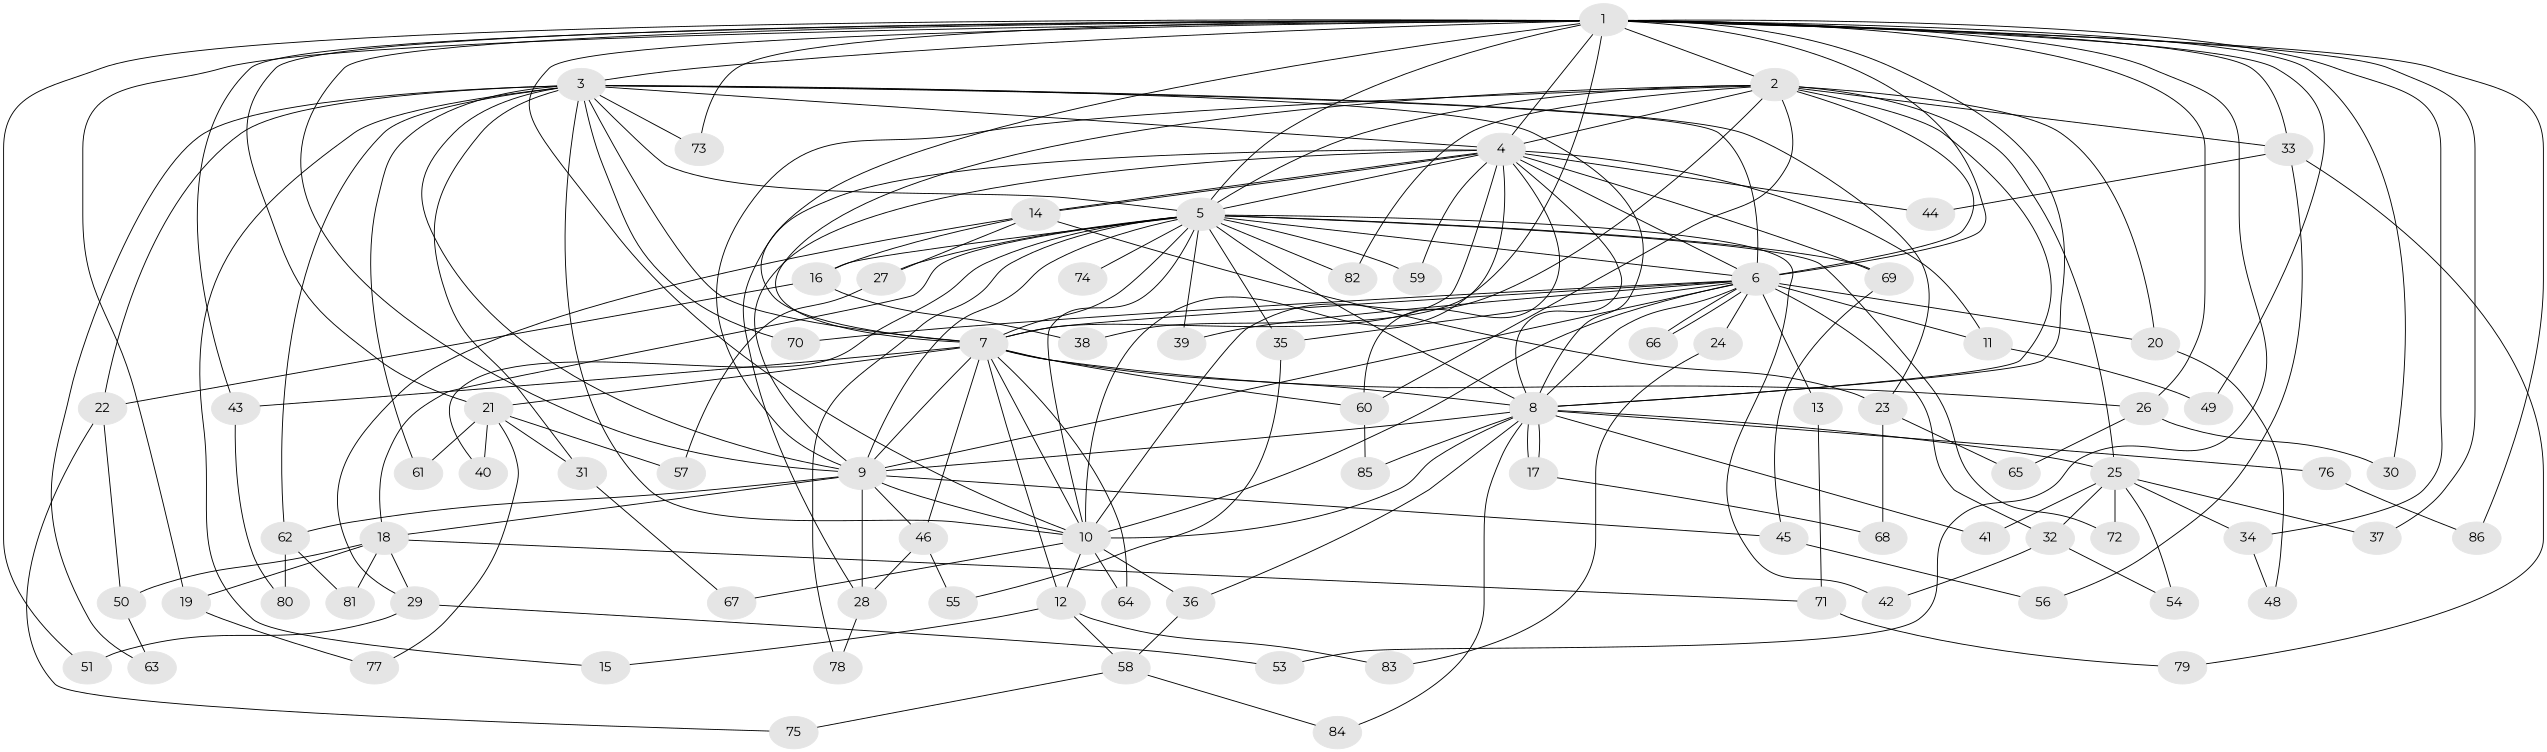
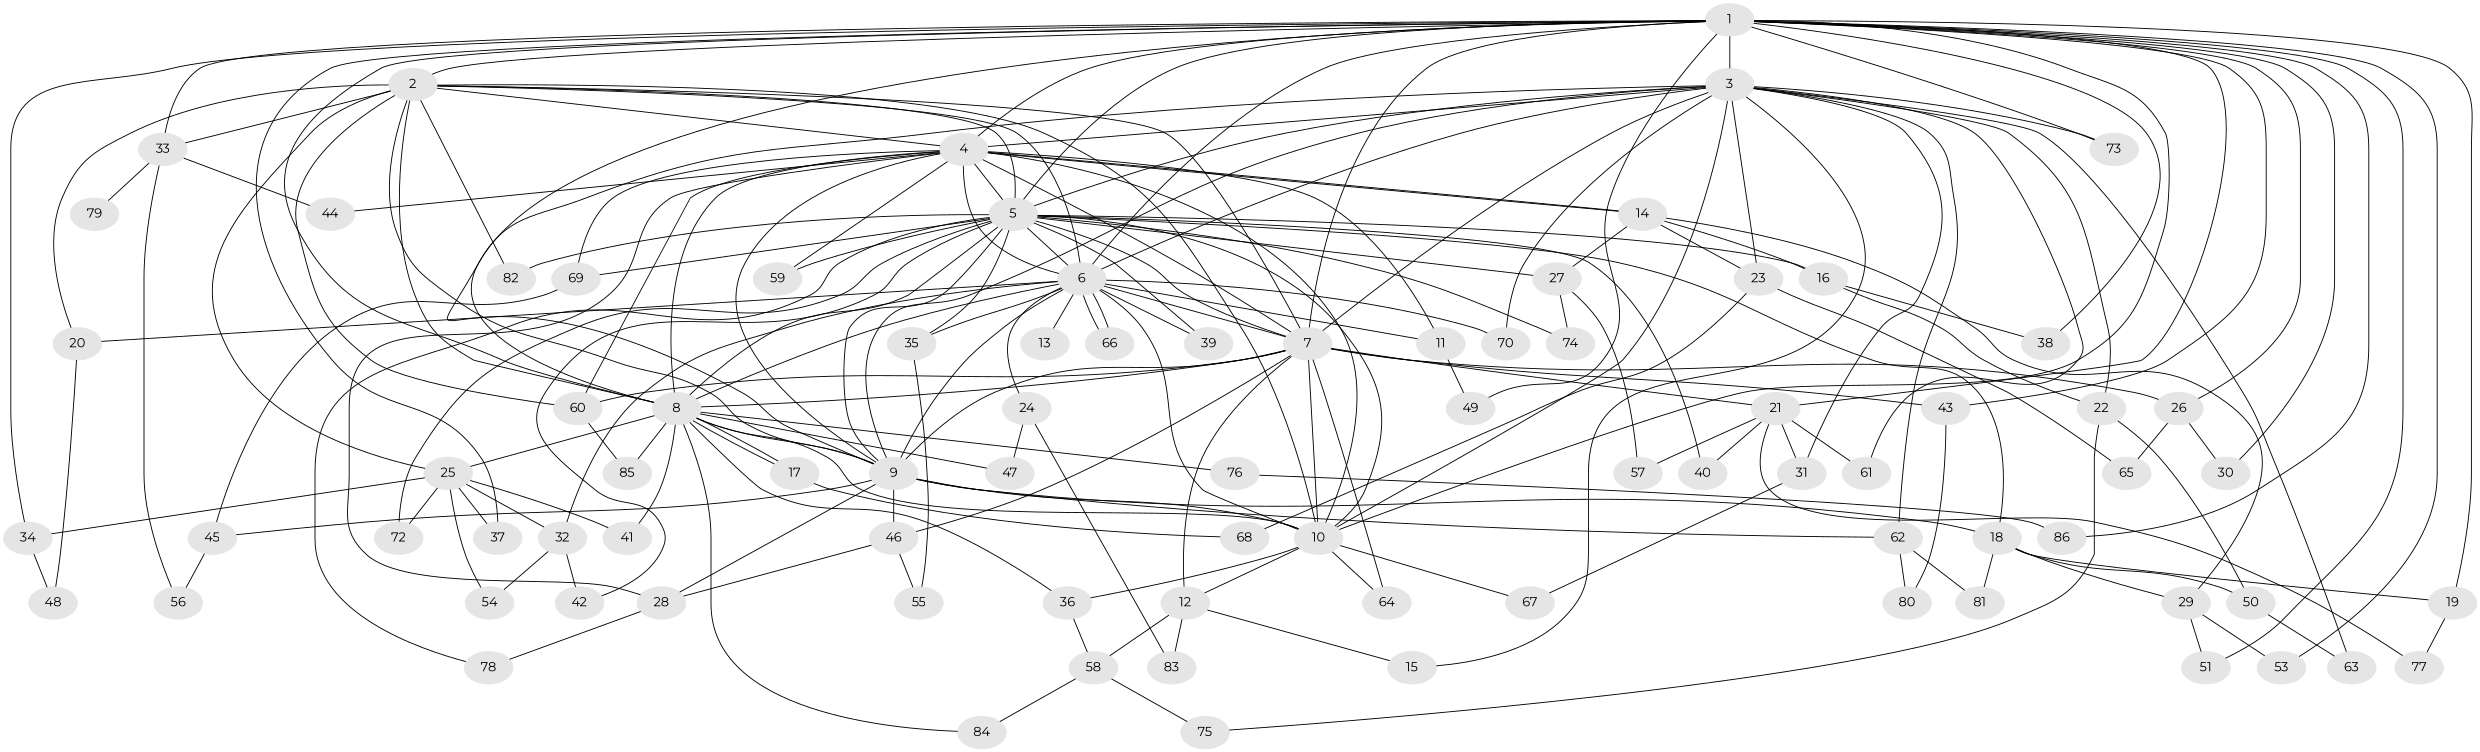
none -> (1564, 311)
none -> (1010, 473)
(1822, 603) -> none
